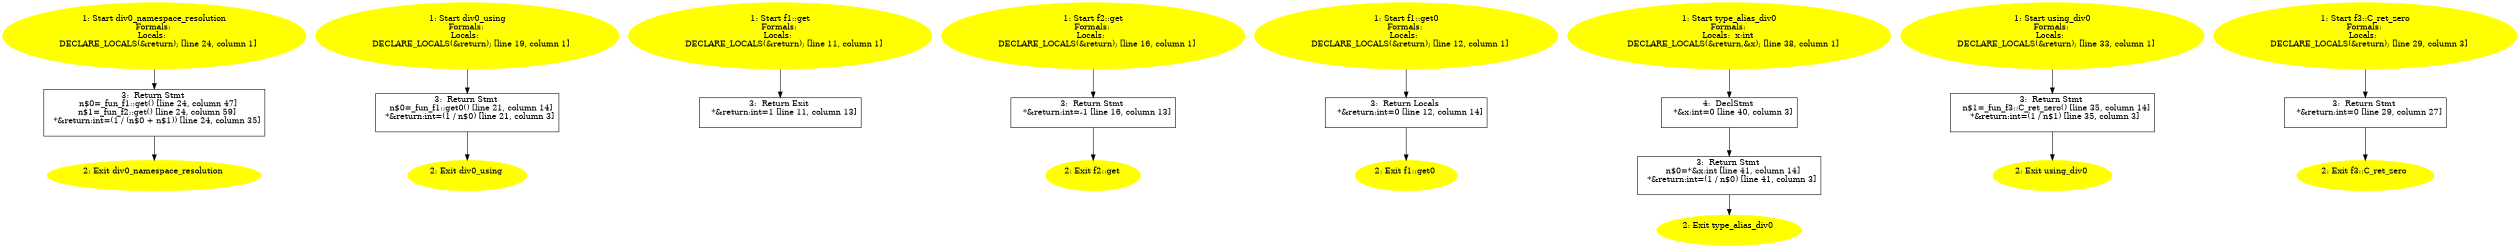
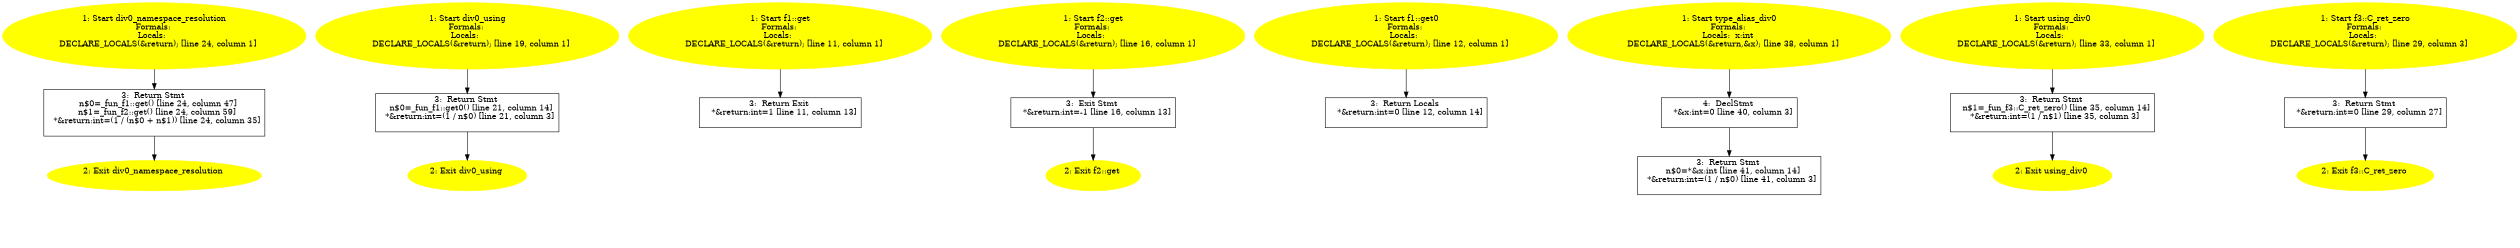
(1093, 113) -> (1093, 113)
(1406, 176) -> none
(1729, 230) -> none
